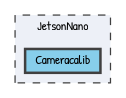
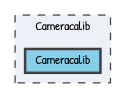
(63, 27) -> (63, 27)
